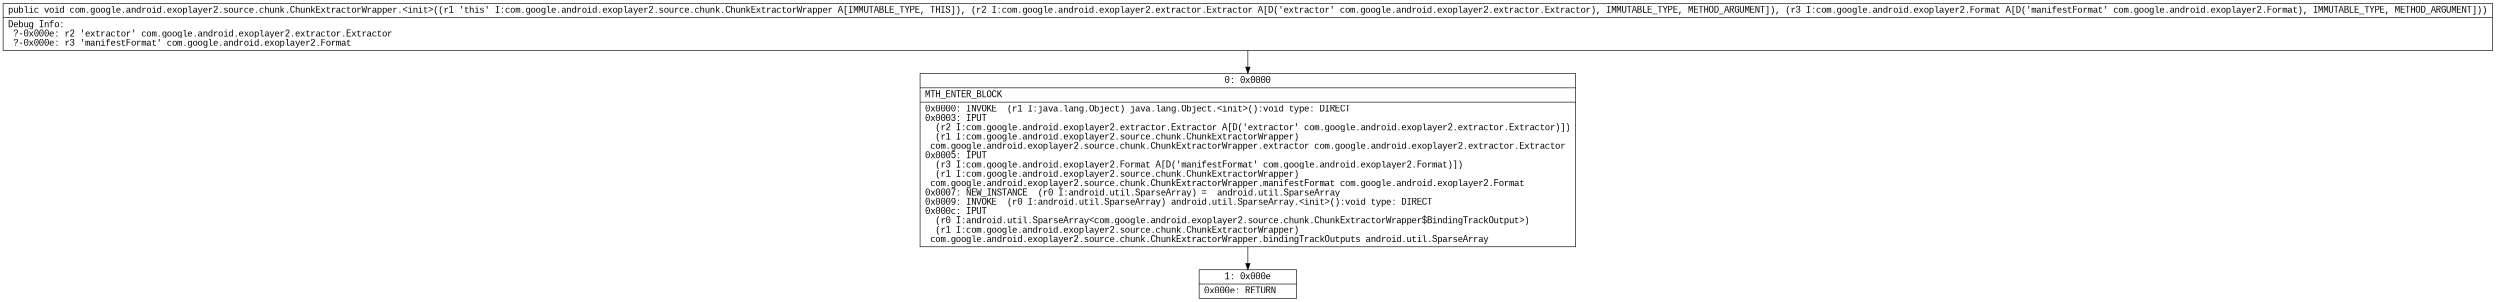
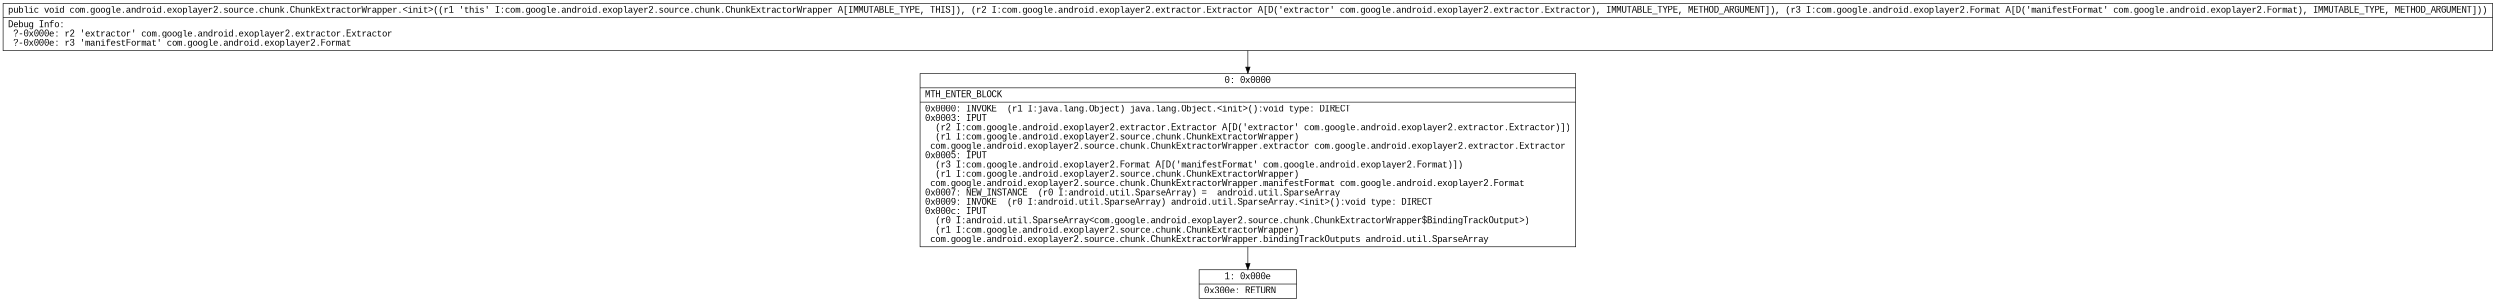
(1248, 291) -> (1248, 291)
